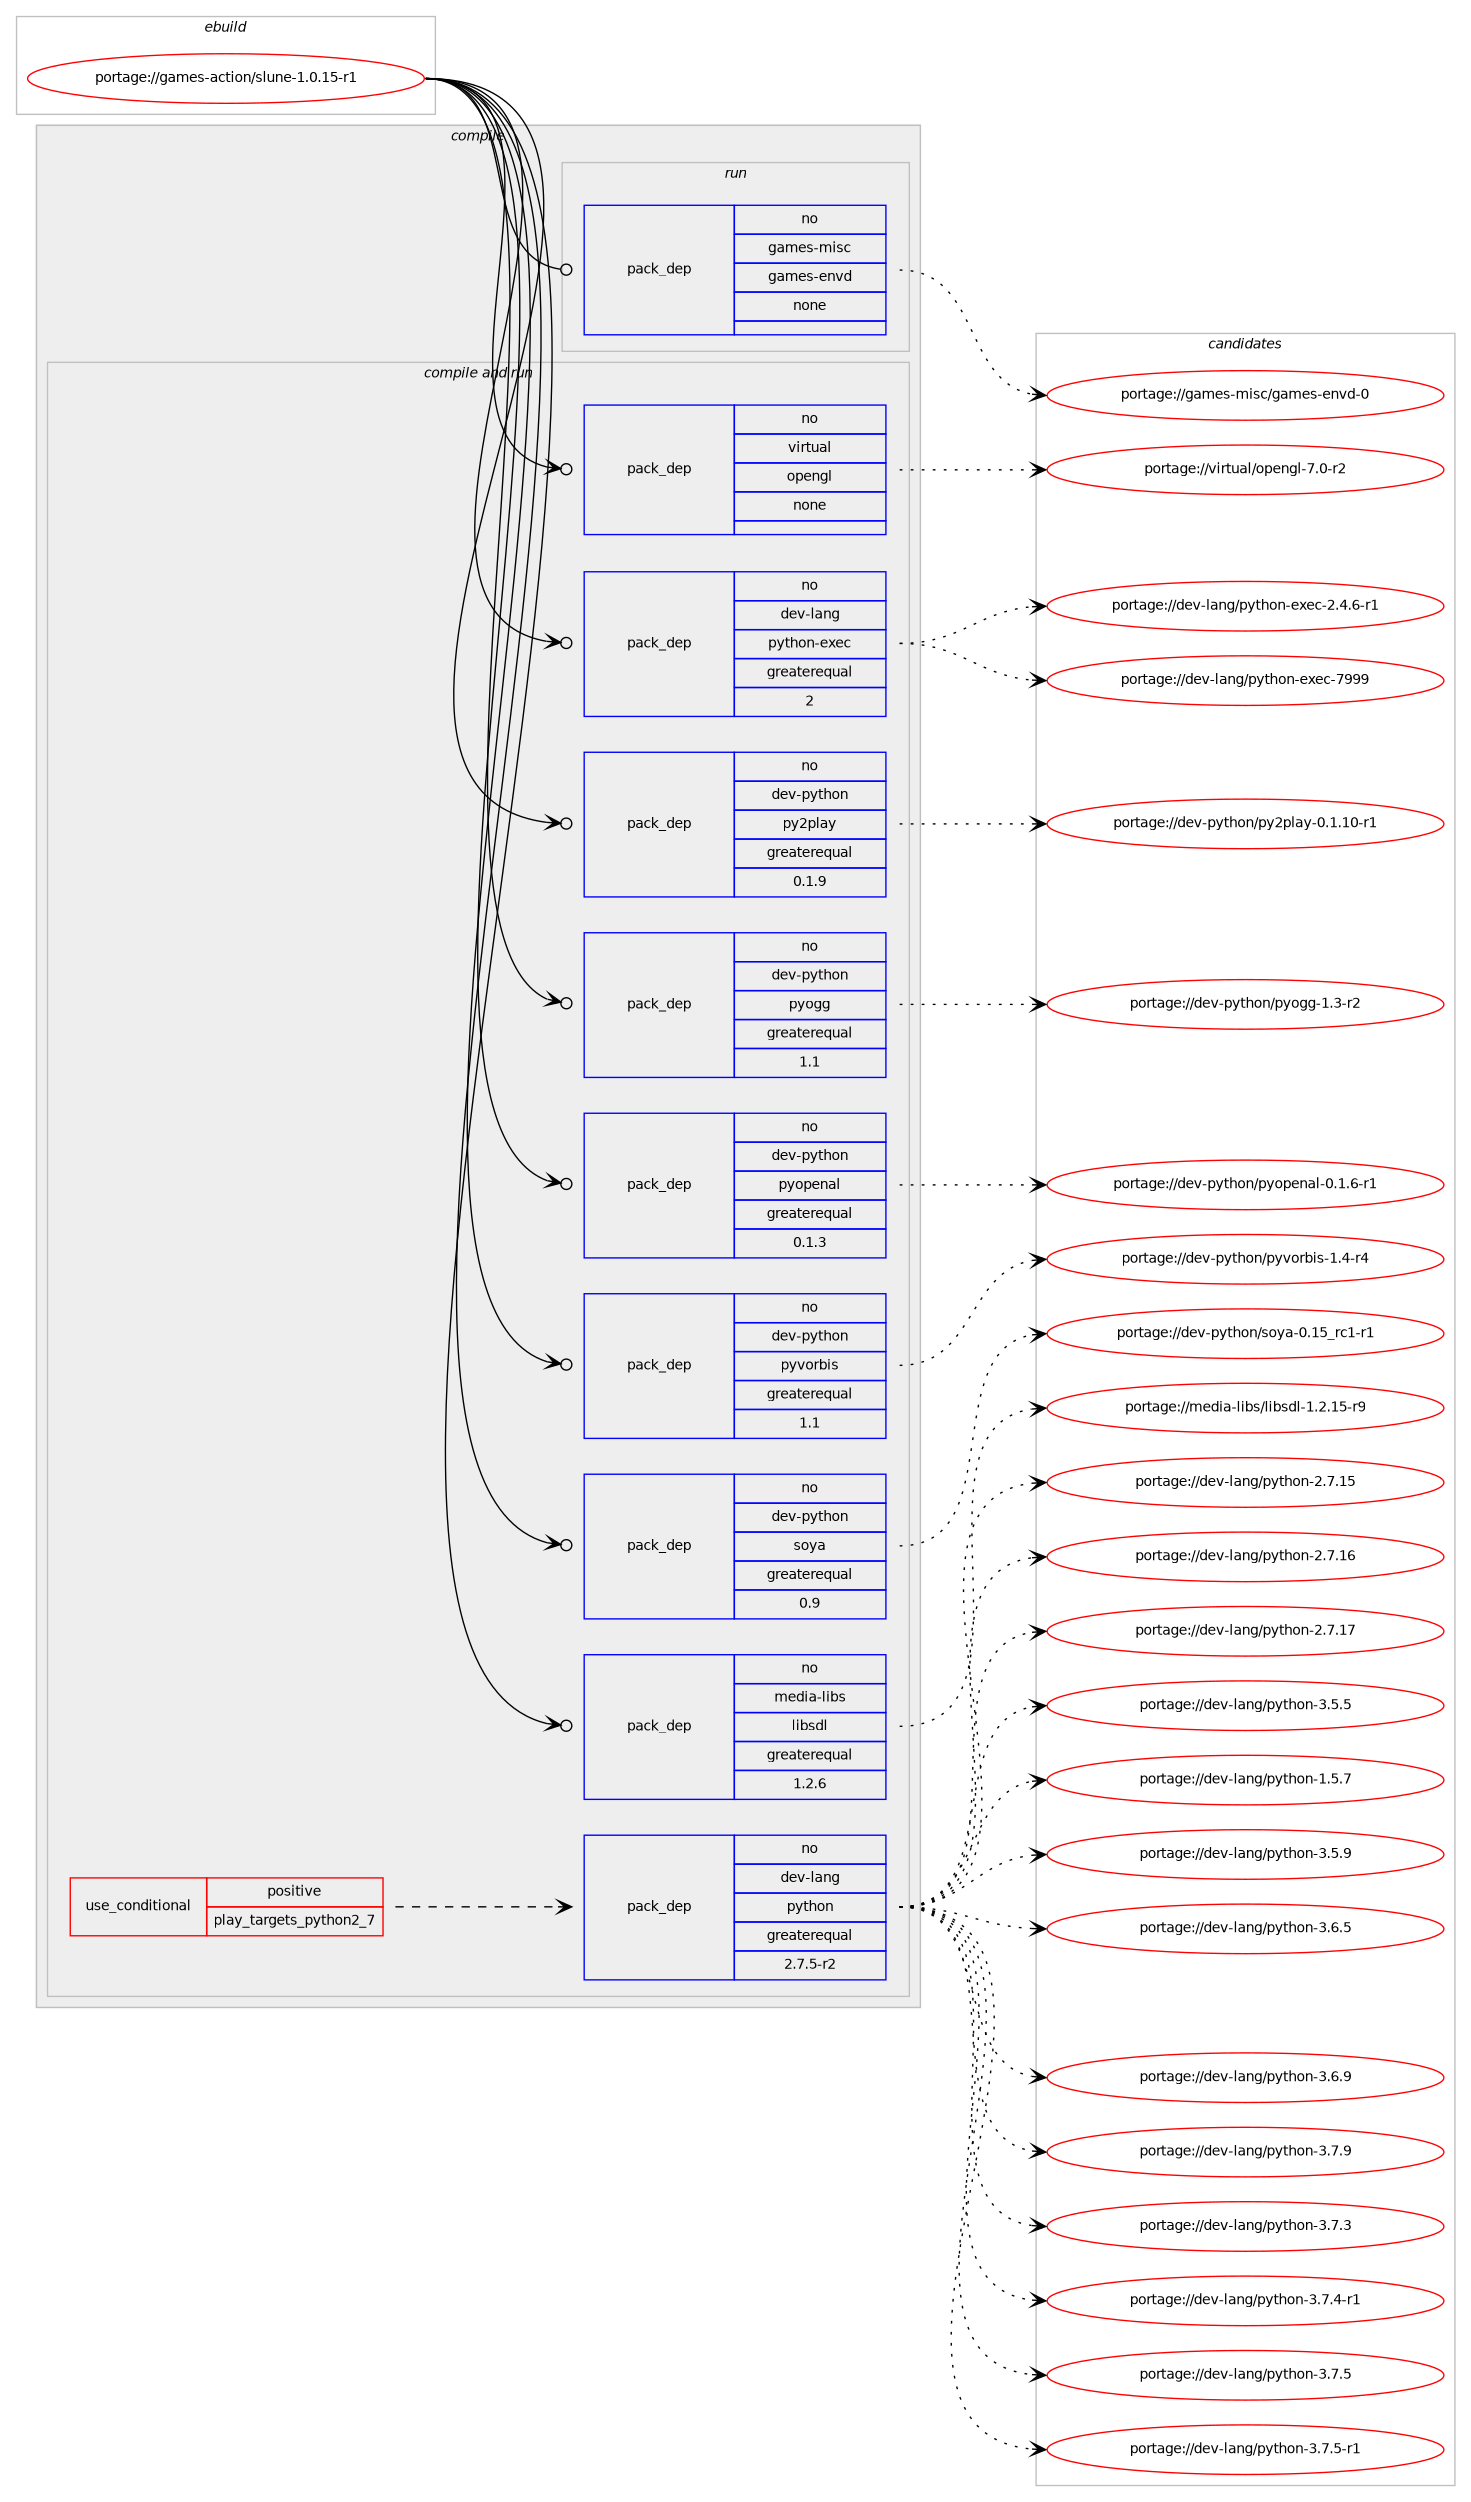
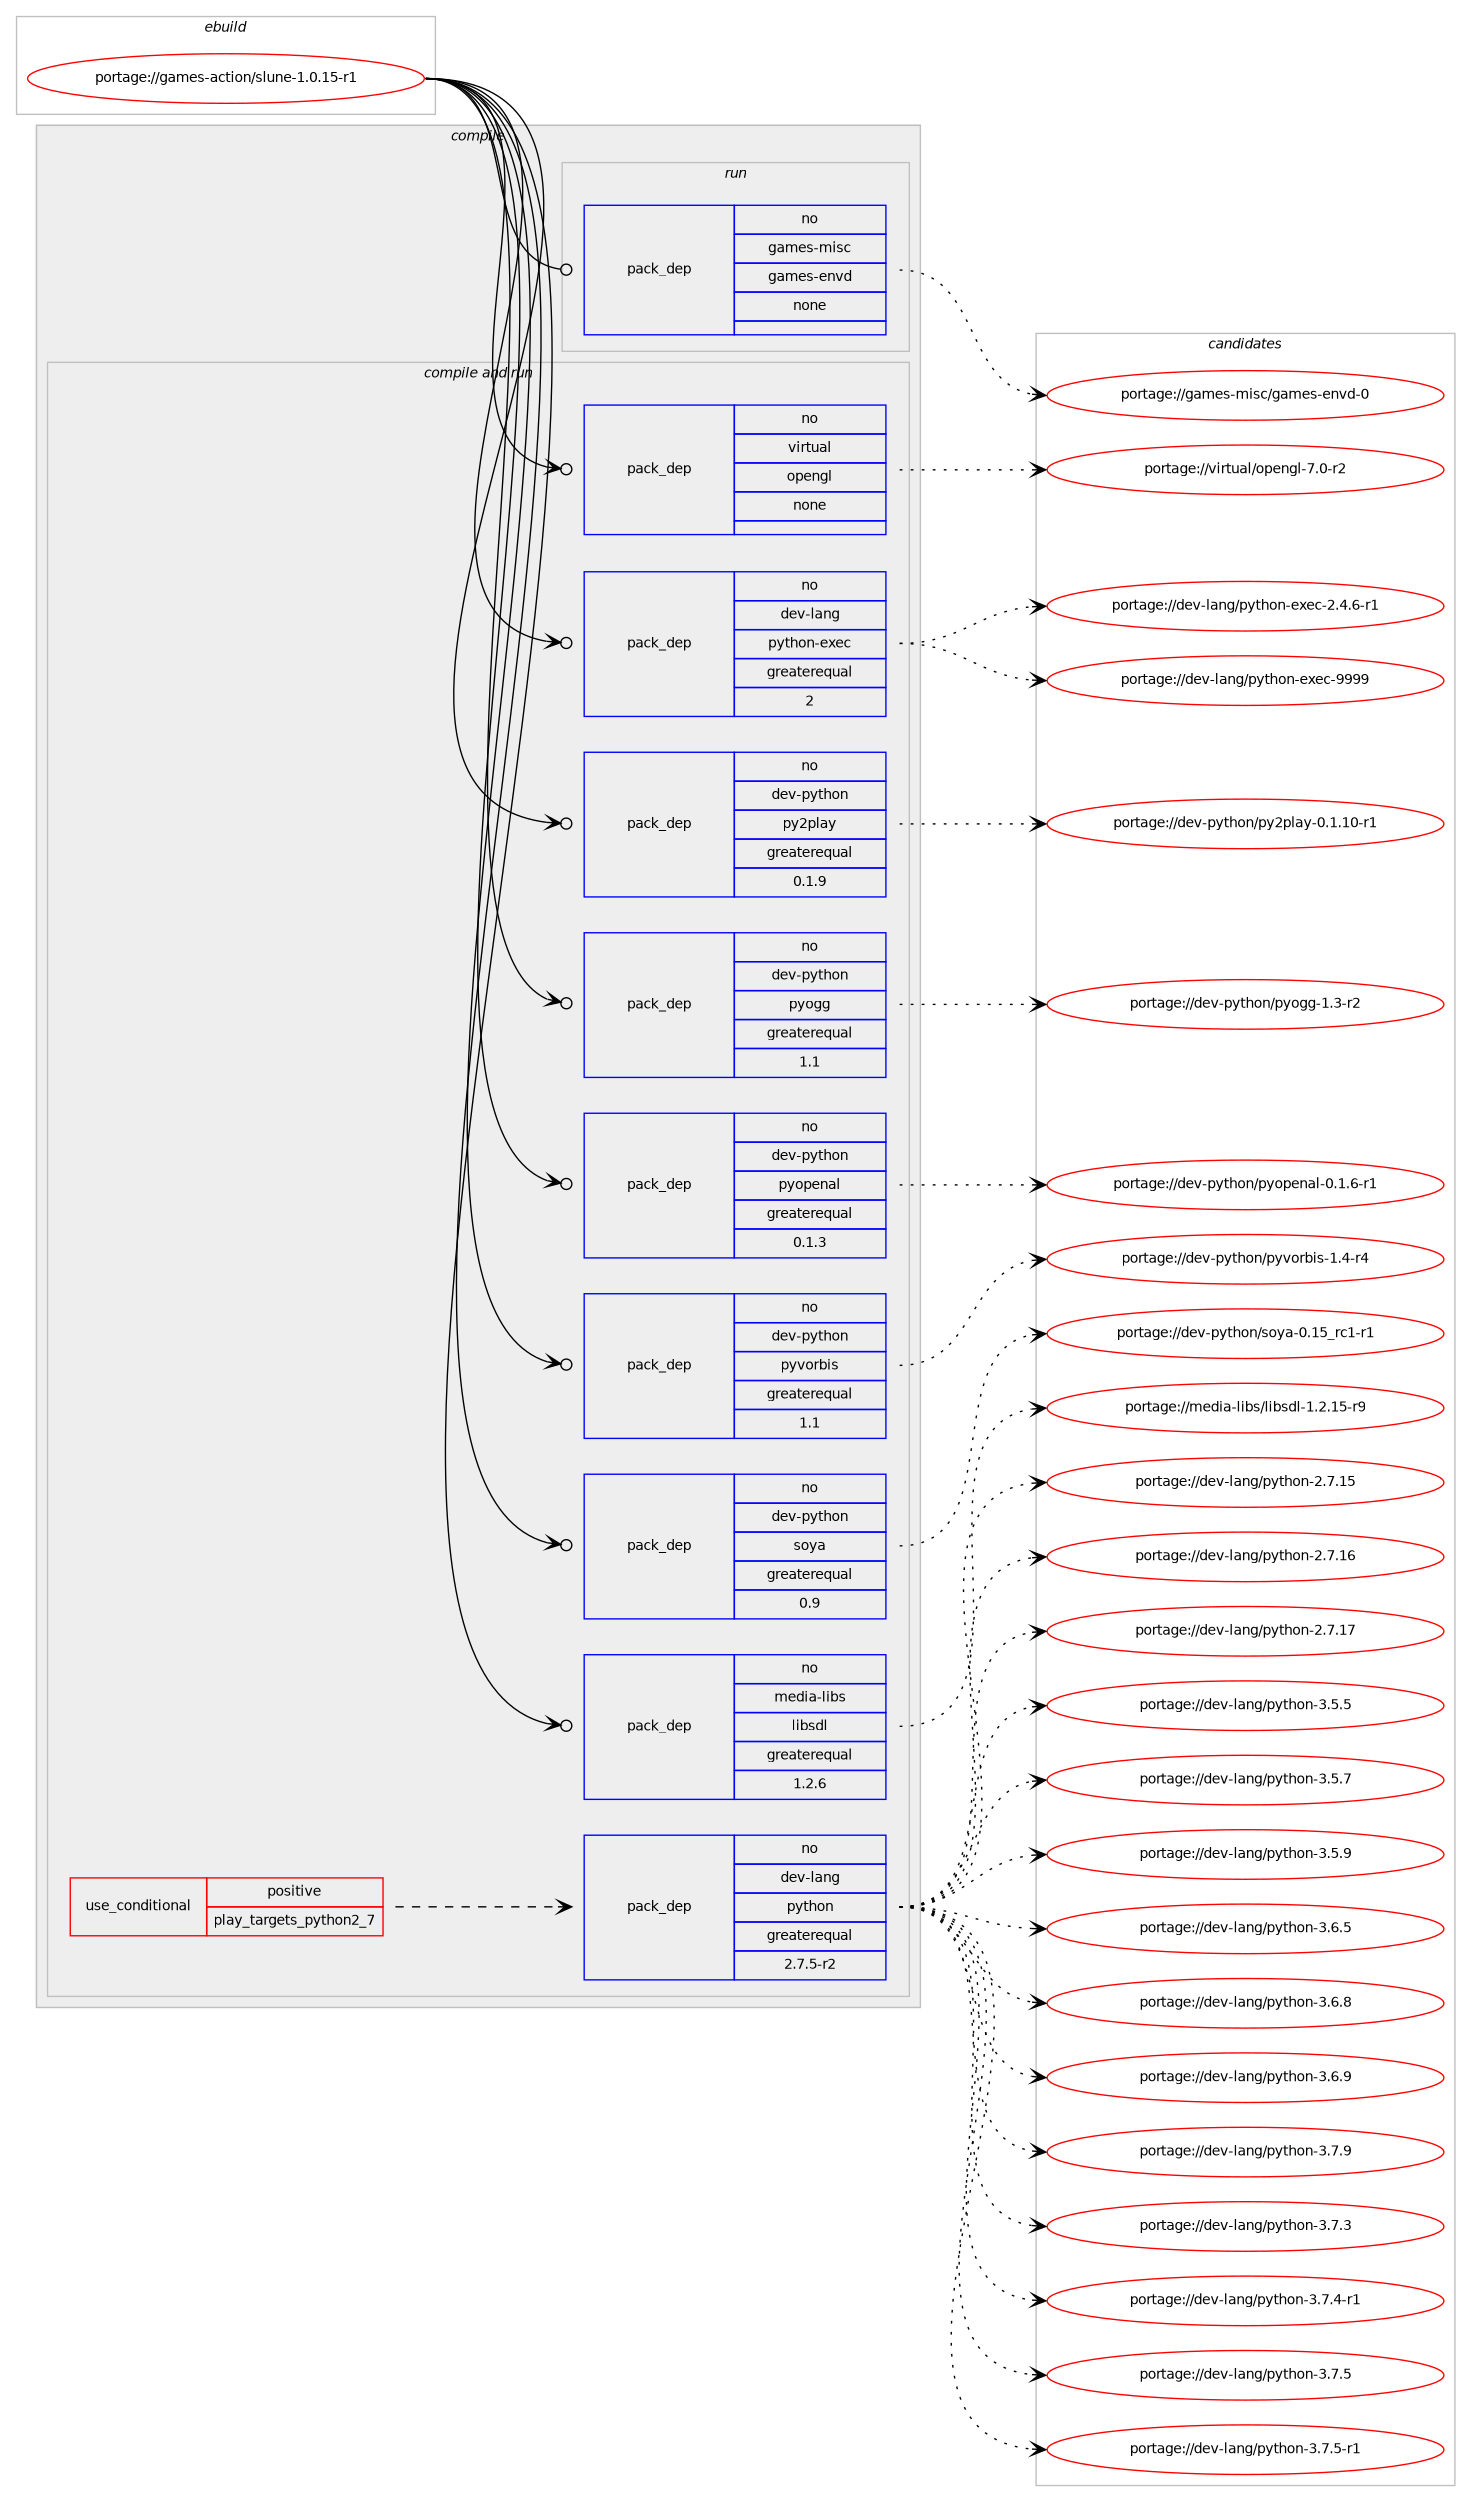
(1246, 681) -> (1246, 681)
(1246, 1780) -> (1246, 1780)
none -> (1246, 2003)
